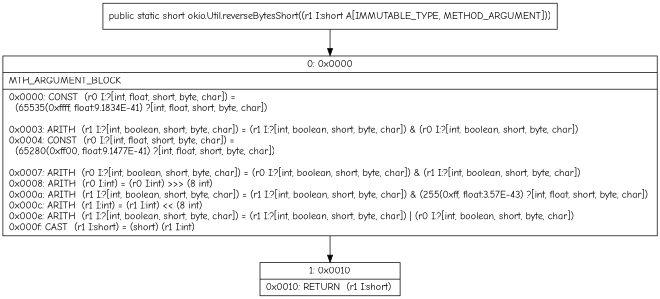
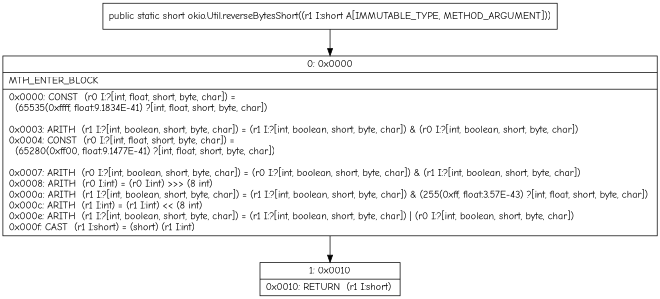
(65, 81) -> (53, 81)
